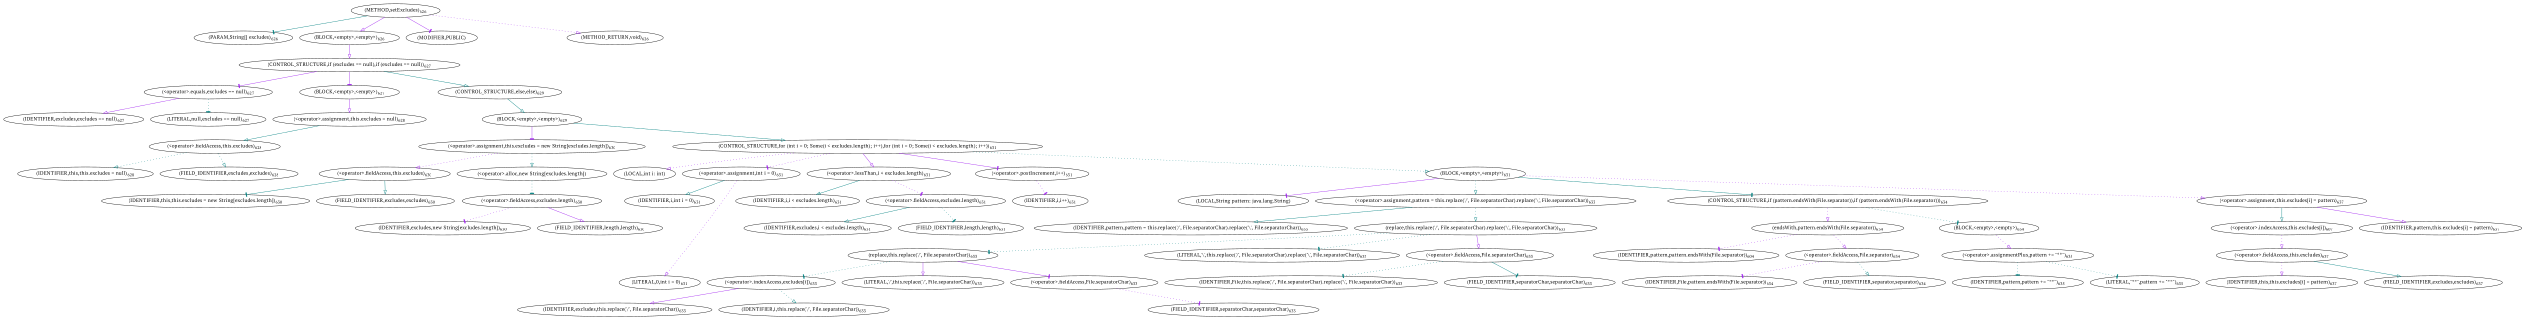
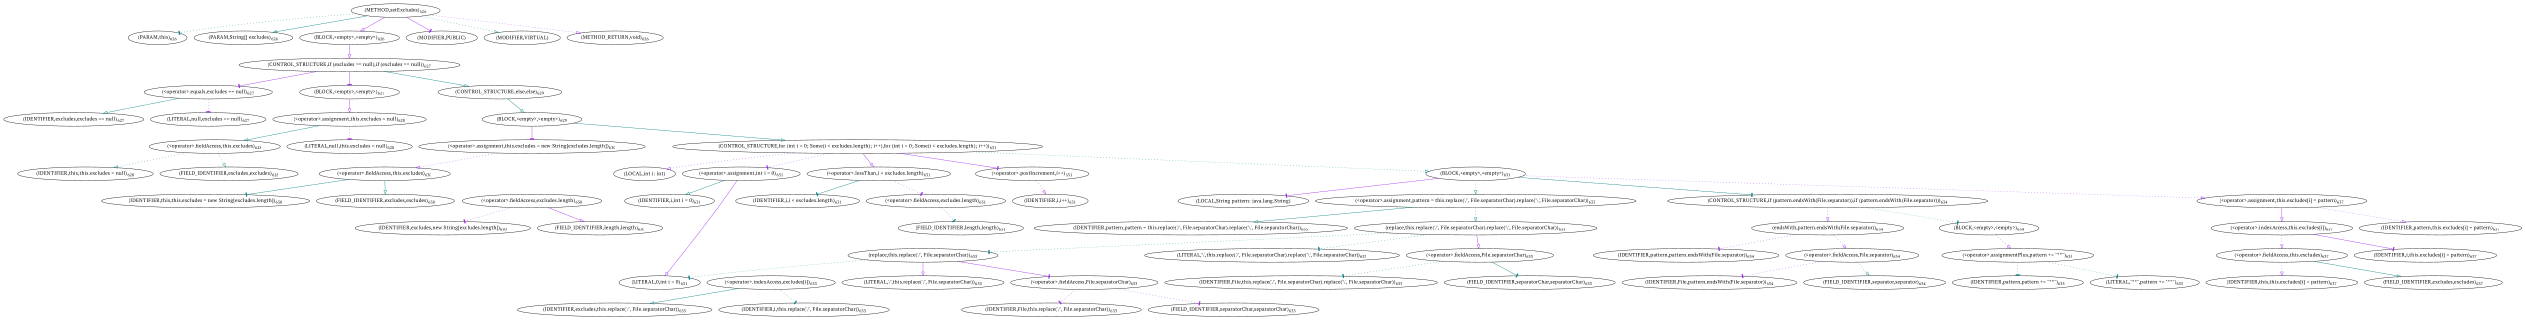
(321, 24) -> (321, 24)
none -> (158, 38)
none -> (522, 38)
(143, 105) -> (143, 105)
(208, 105) -> (208, 105)
none -> (350, 147)
(532, 174) -> none
(839, 187) -> (839, 187)
(1041, 187) -> (1041, 187)
(2282, 213) -> (2282, 213)
(2359, 214) -> (2359, 214)
(703, 227) -> (703, 227)
(818, 228) -> none
(2330, 228) -> (2330, 228)
(1751, 255) -> (1751, 255)
none -> (2425, 255)
(847, 269) -> (779, 268)
(786, 295) -> (786, 295)
(696, 296) -> (696, 296)
none -> (1051, 310)
